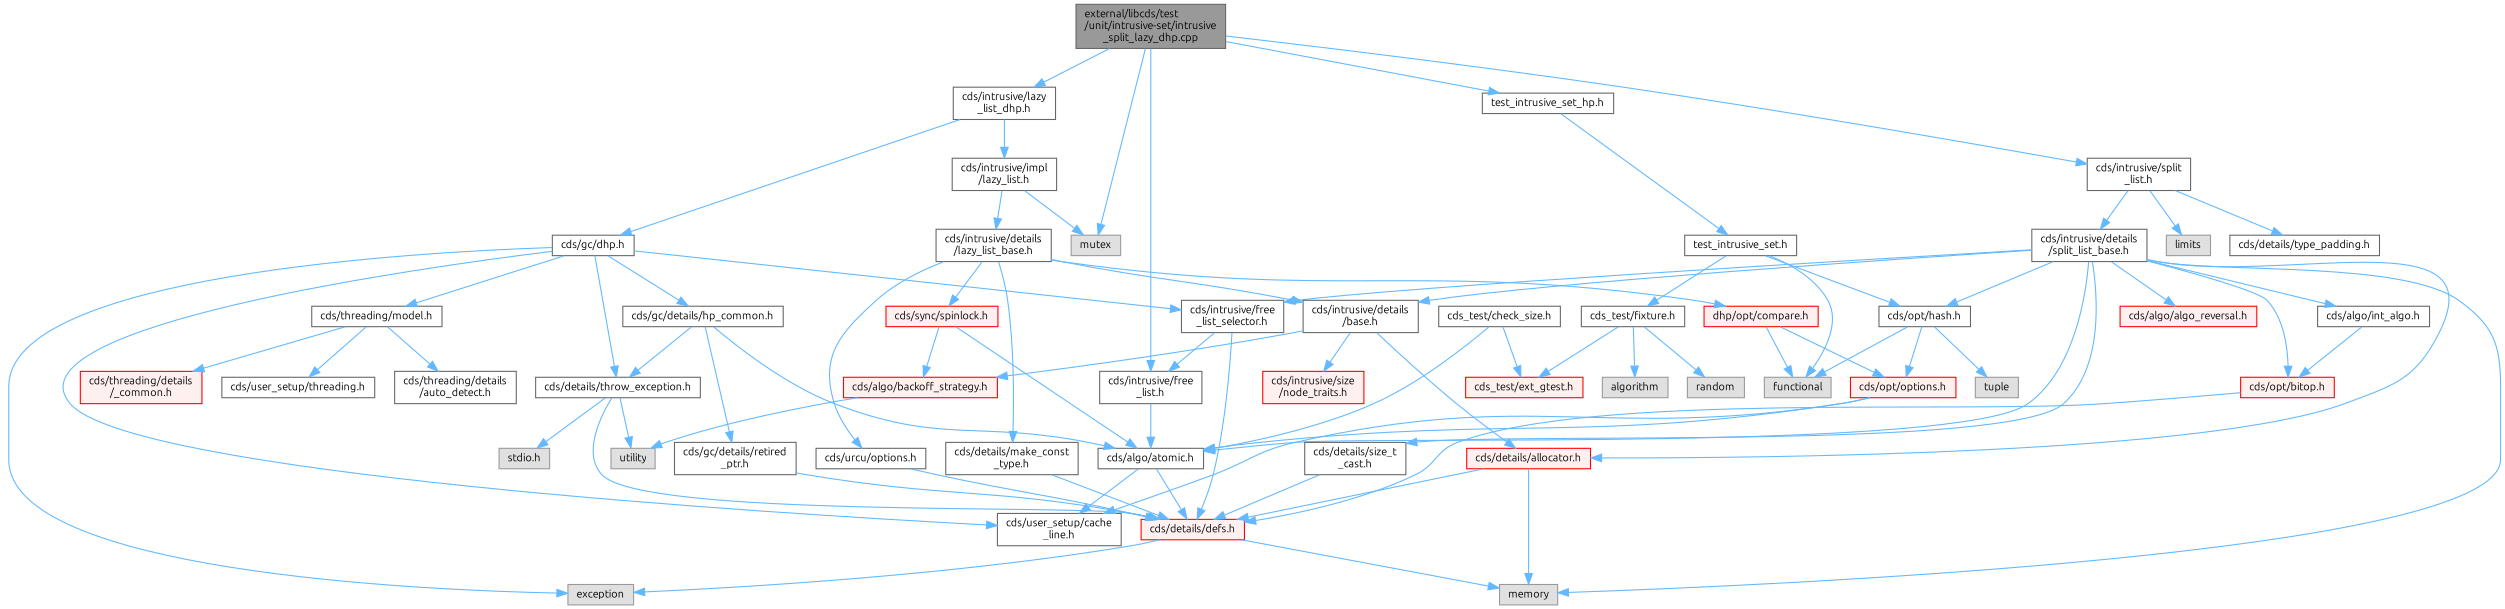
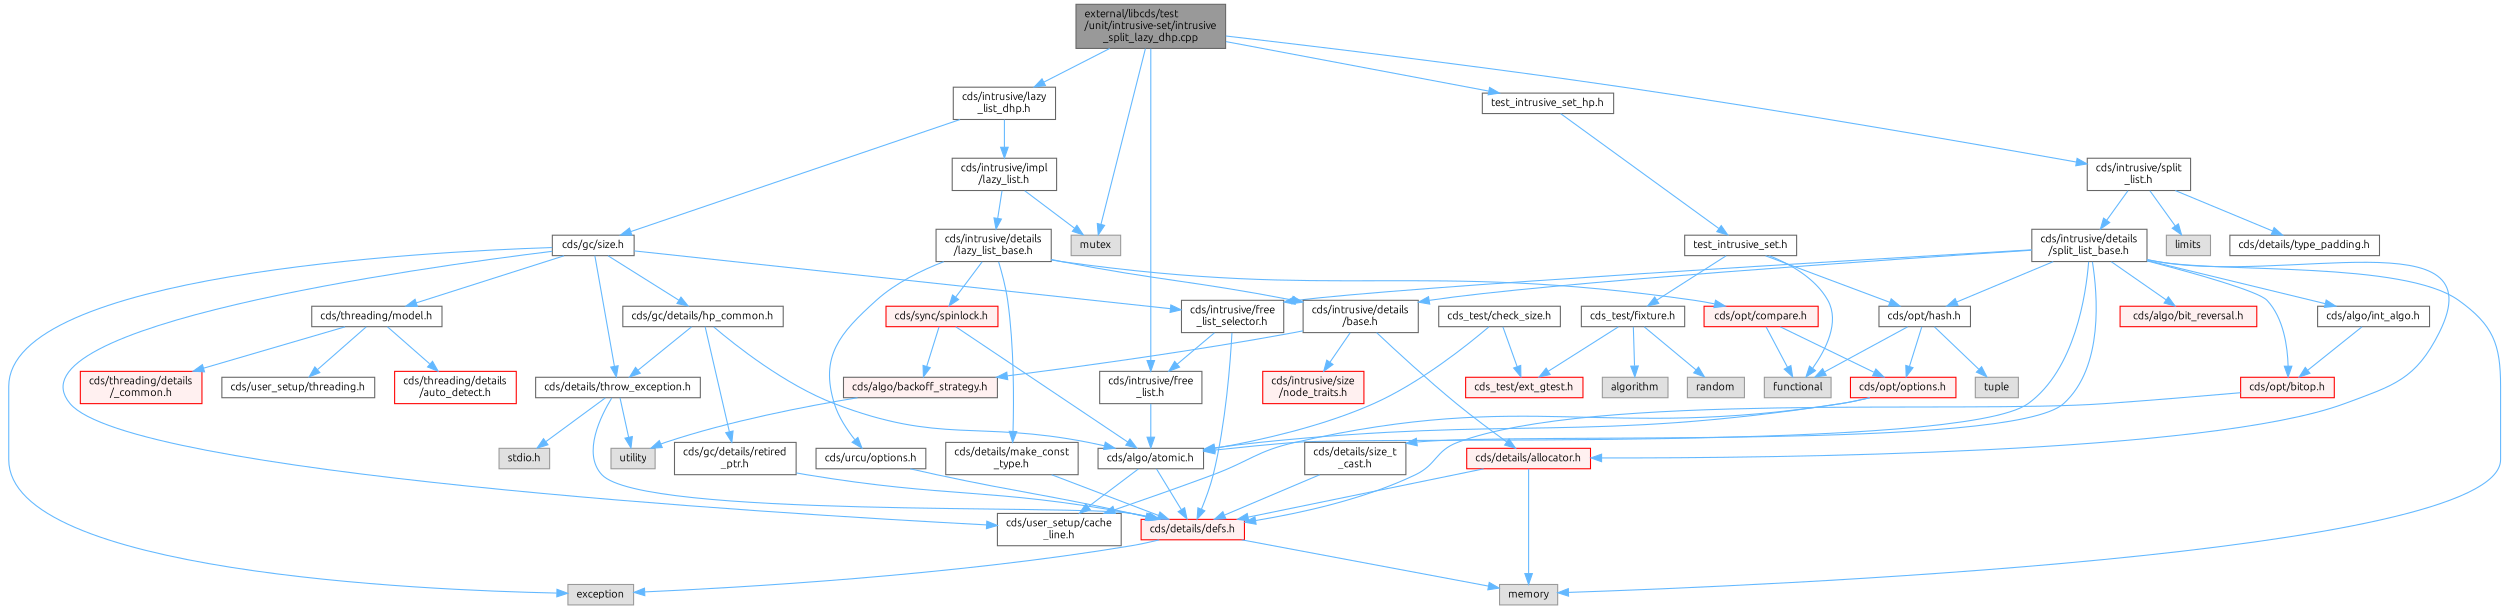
(593, 245) -> (593, 245)
(1761, 316) -> (1761, 316)
(2188, 316) -> (2188, 316)
(455, 388) -> (455, 388)
(920, 388) -> (920, 388)
